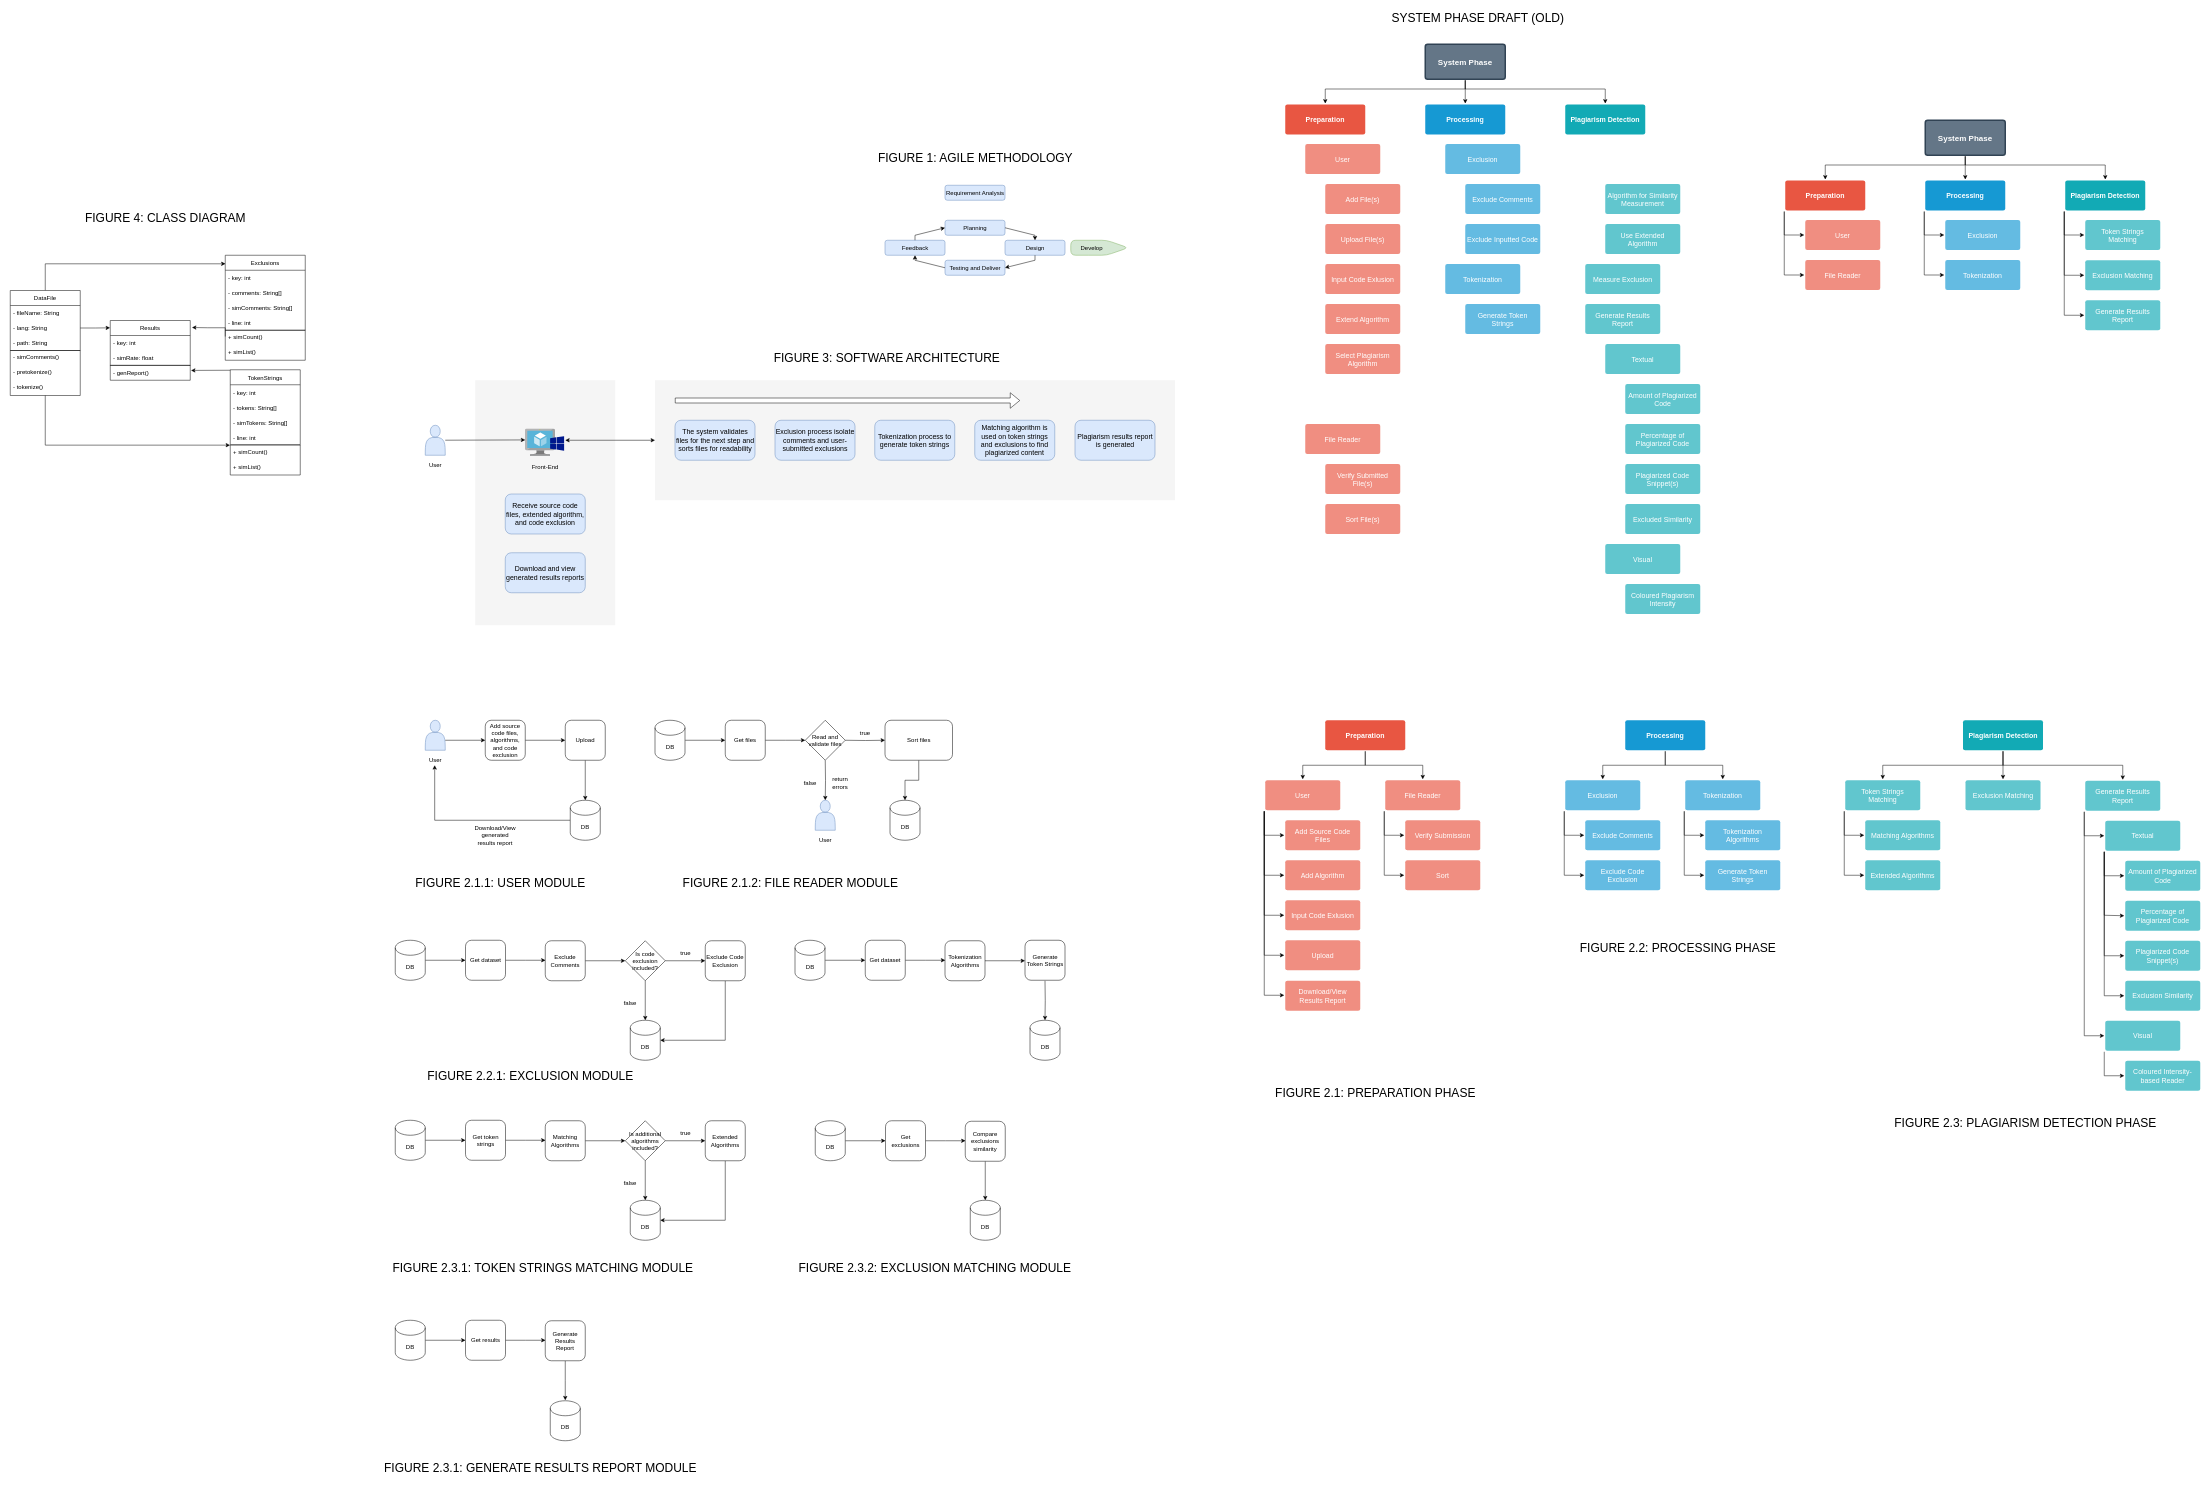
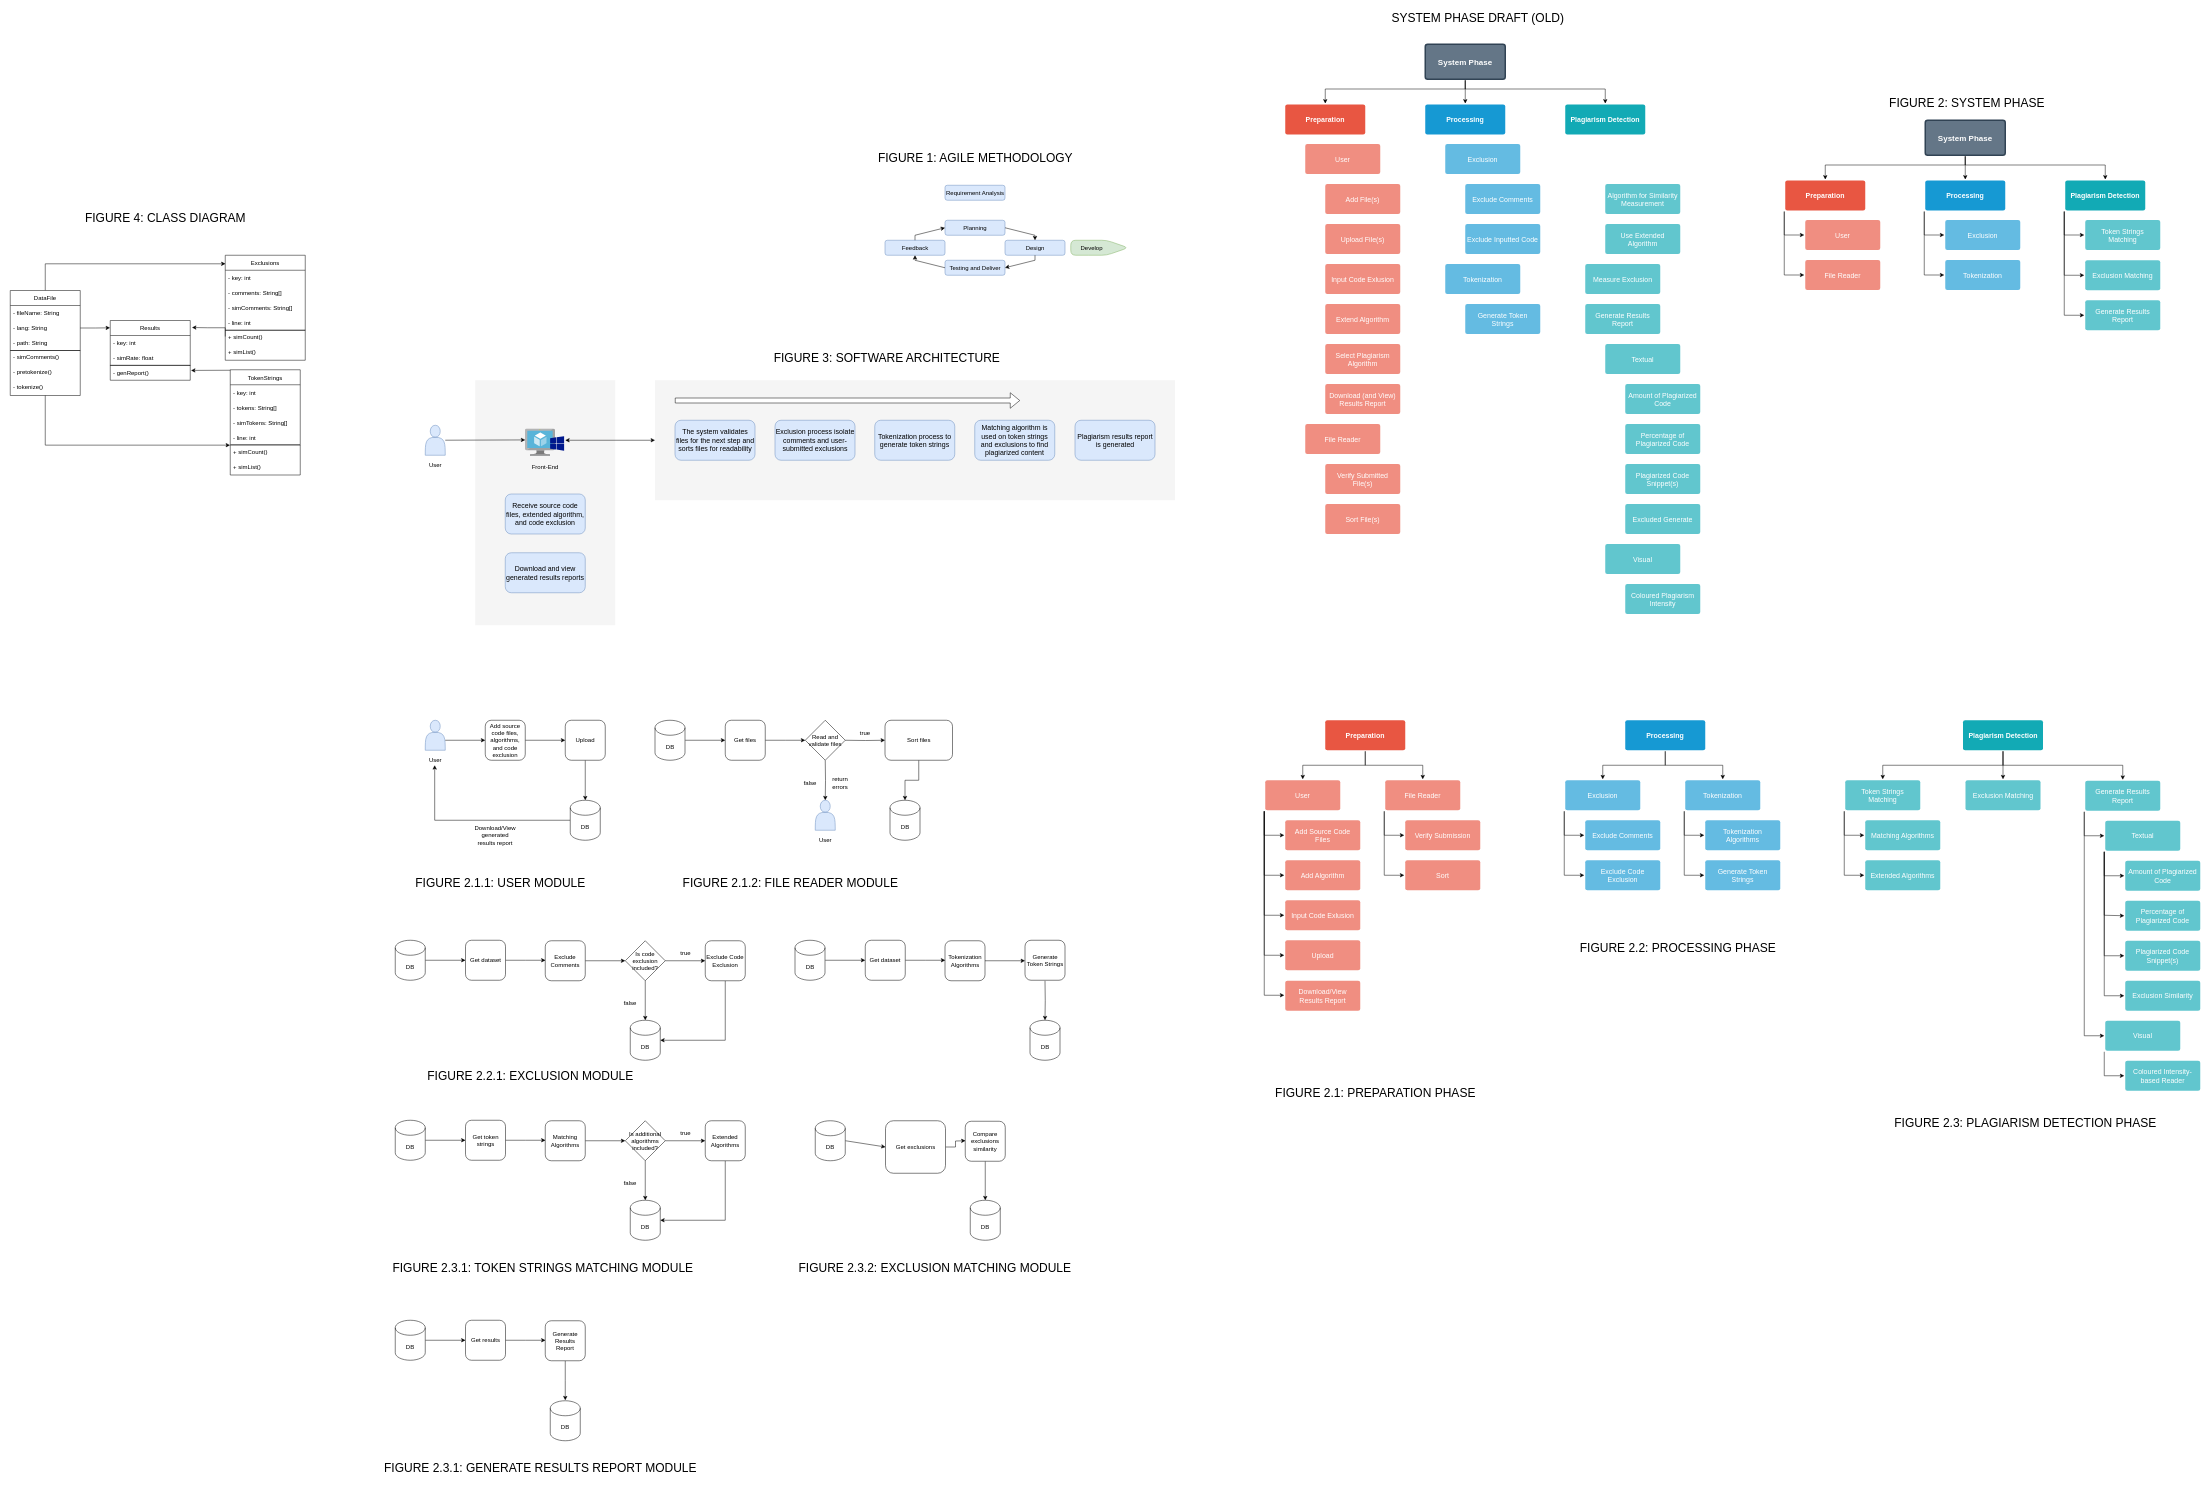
none -> (1967, 103)
none -> (1363, 399)
(1663, 519) -> (1663, 519)
(906, 1141) -> (916, 1147)
